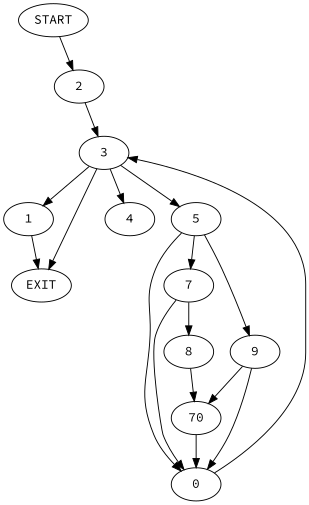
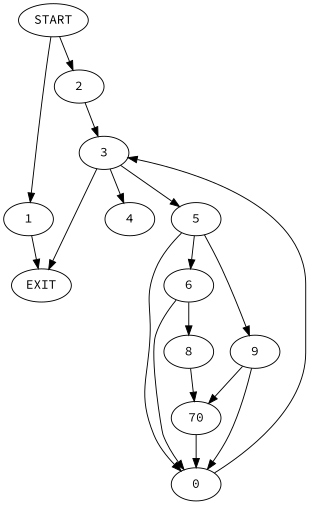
(70, 183) -> (40, 115)
(189, 285) -> (189, 285)
